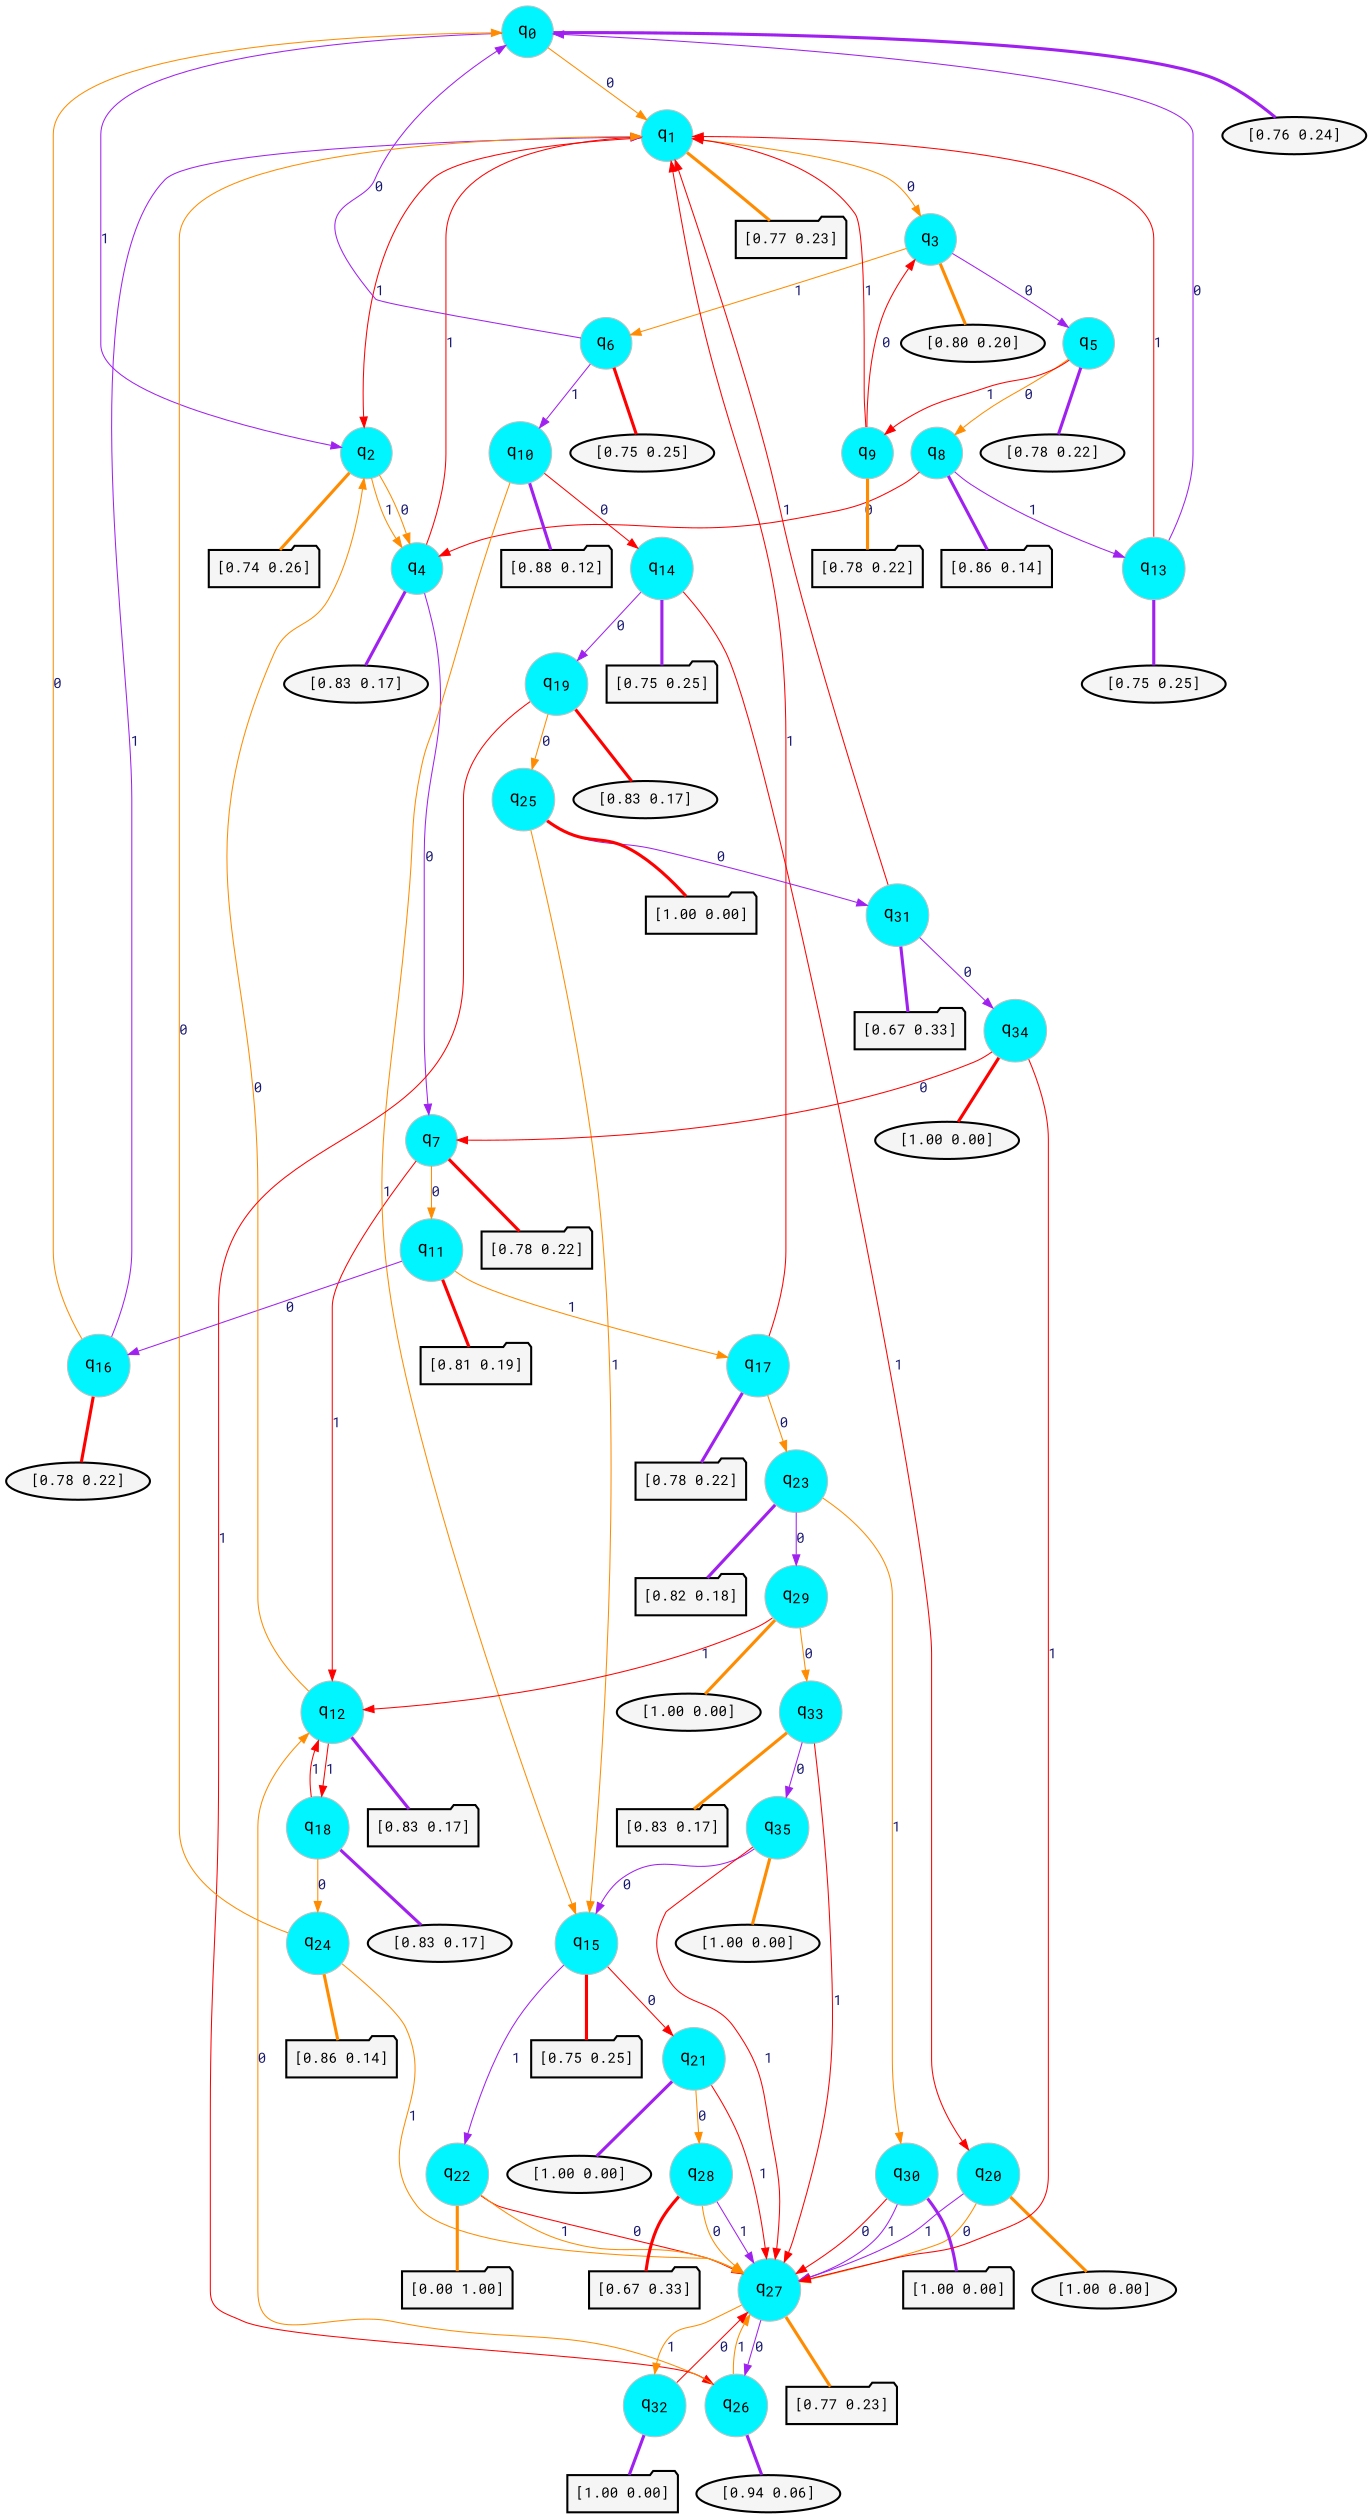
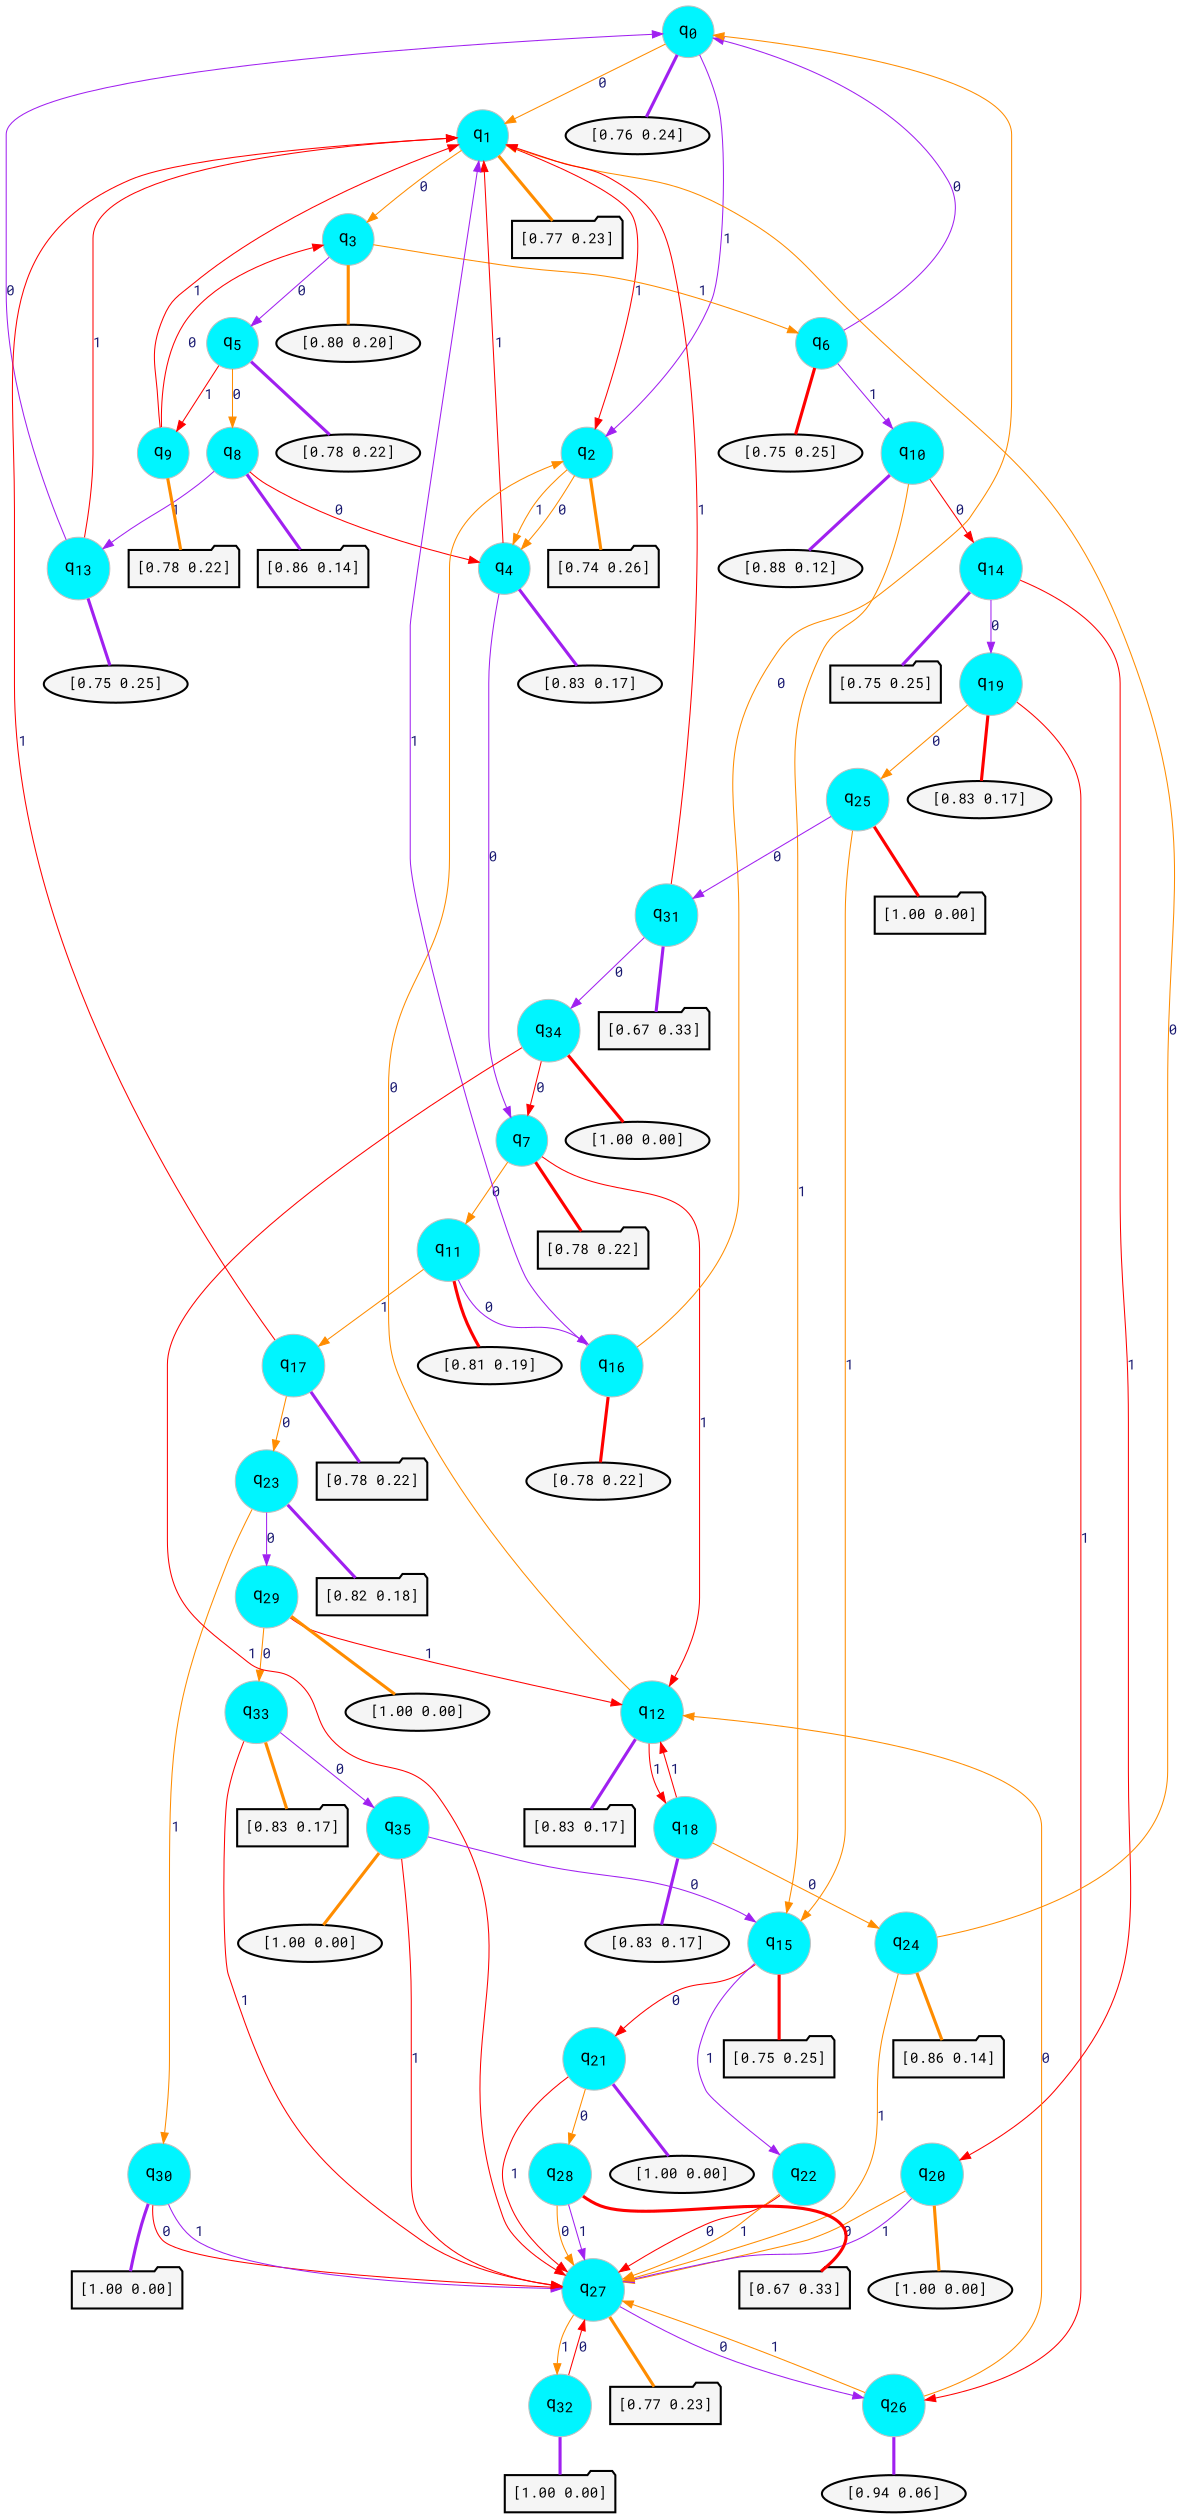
(556, 569) -> (791, 569)
(476, 1366) -> (490, 1366)
(457, 2290) -> none
